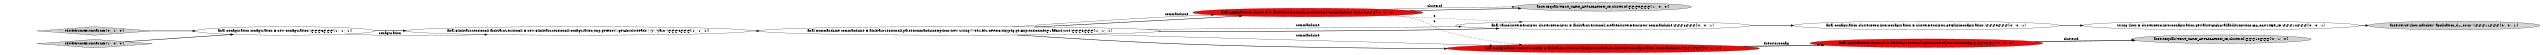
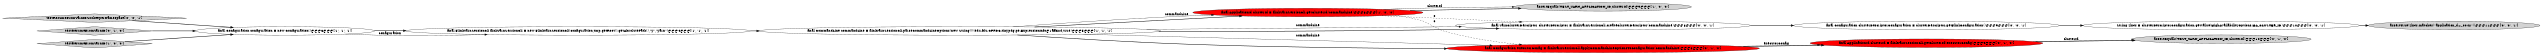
none -> (95, 18)
